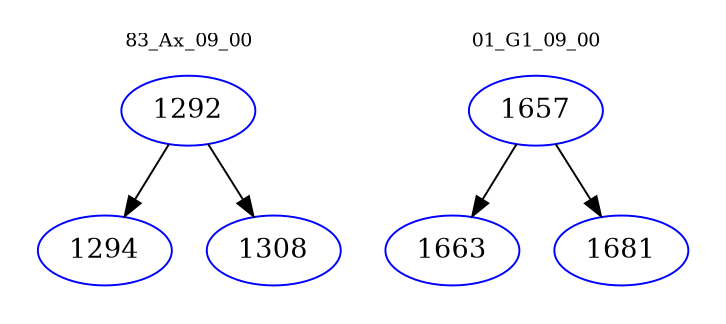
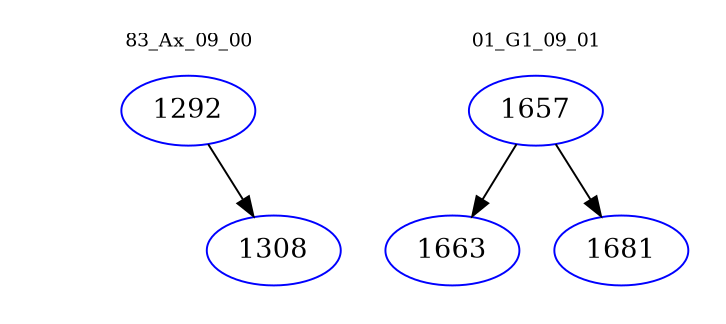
(537, 42) -> (537, 42)
(105, 250) -> none
